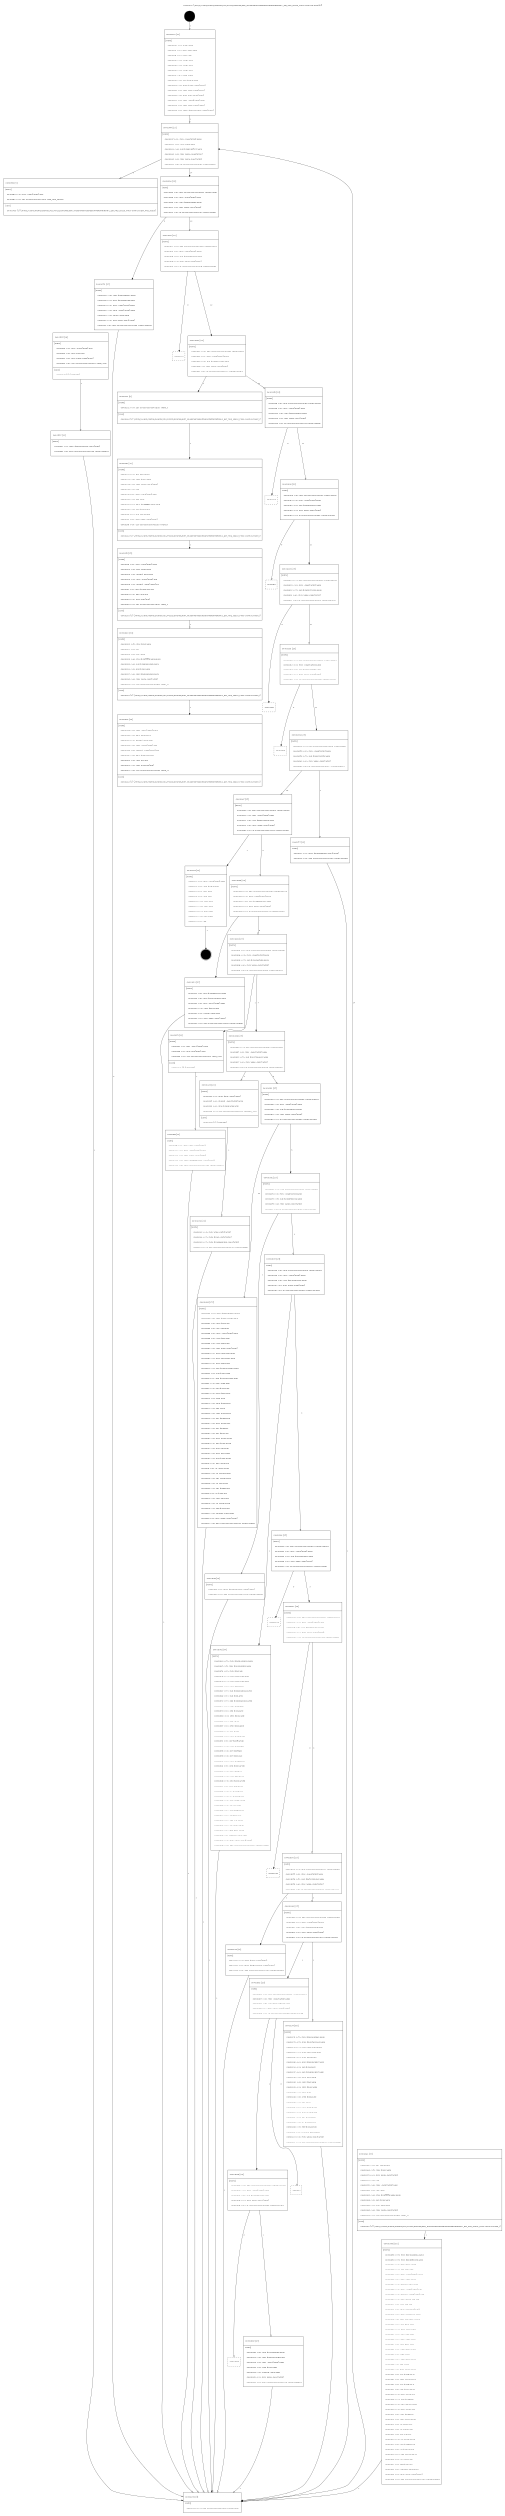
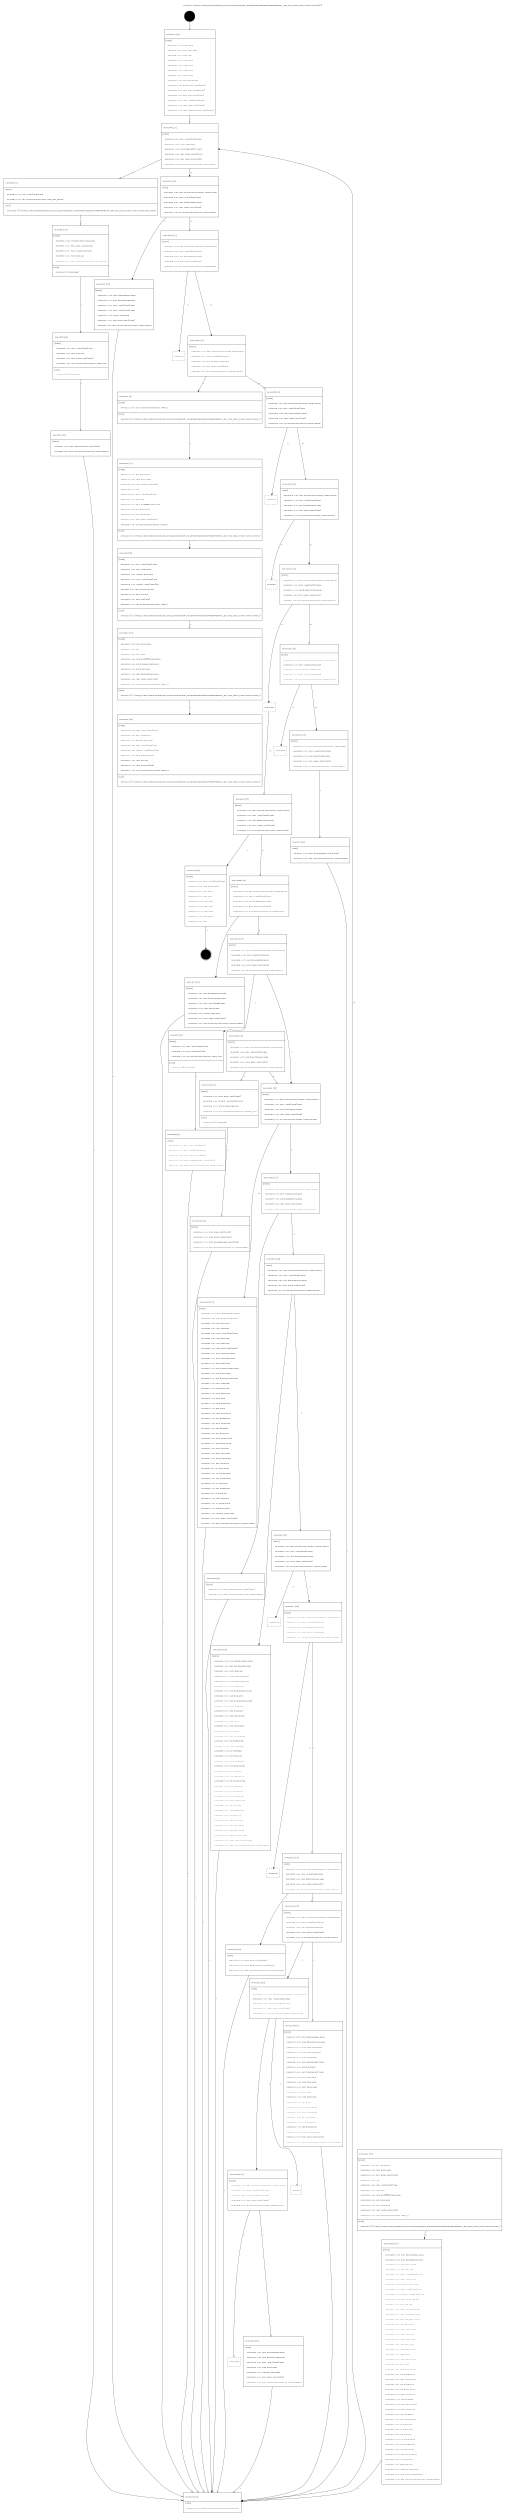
none -> (81, 251)
(292, 782) -> (266, 752)
(257, 1002) -> (285, 1027)
